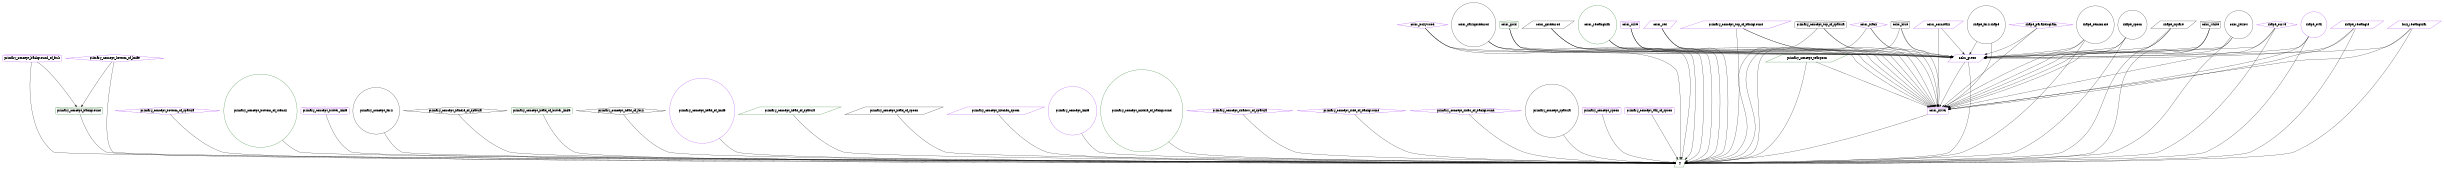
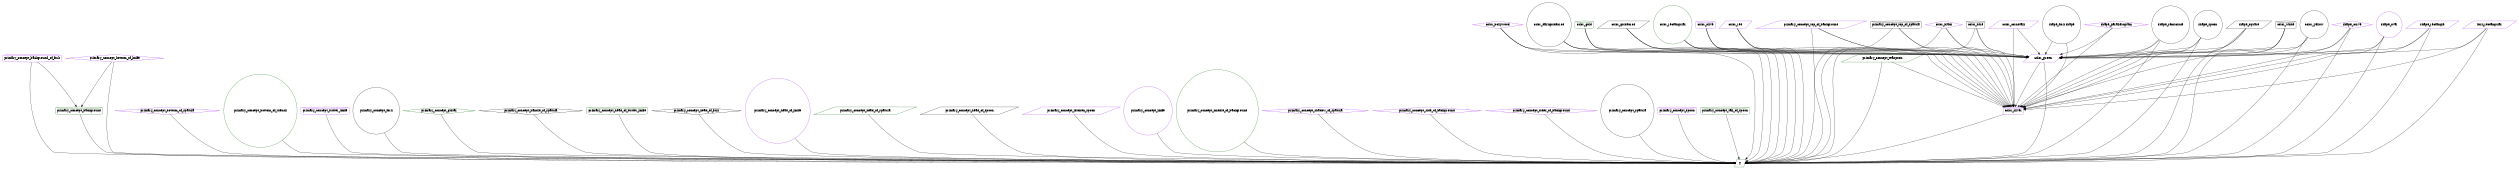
none -> (439, 111)
(1649, 111) -> (1725, 111)
